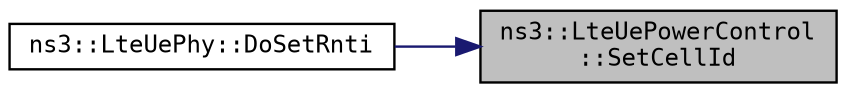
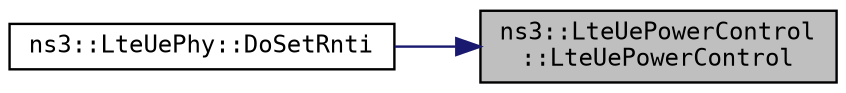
(659, 47) -> (659, 47)
